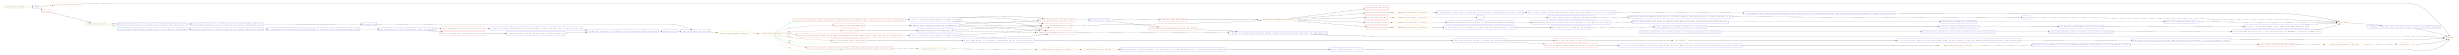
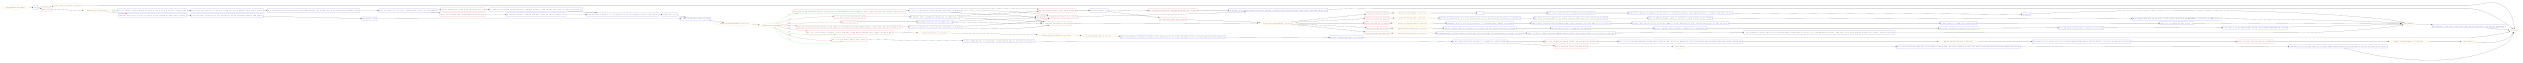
none -> (1413, 18)
